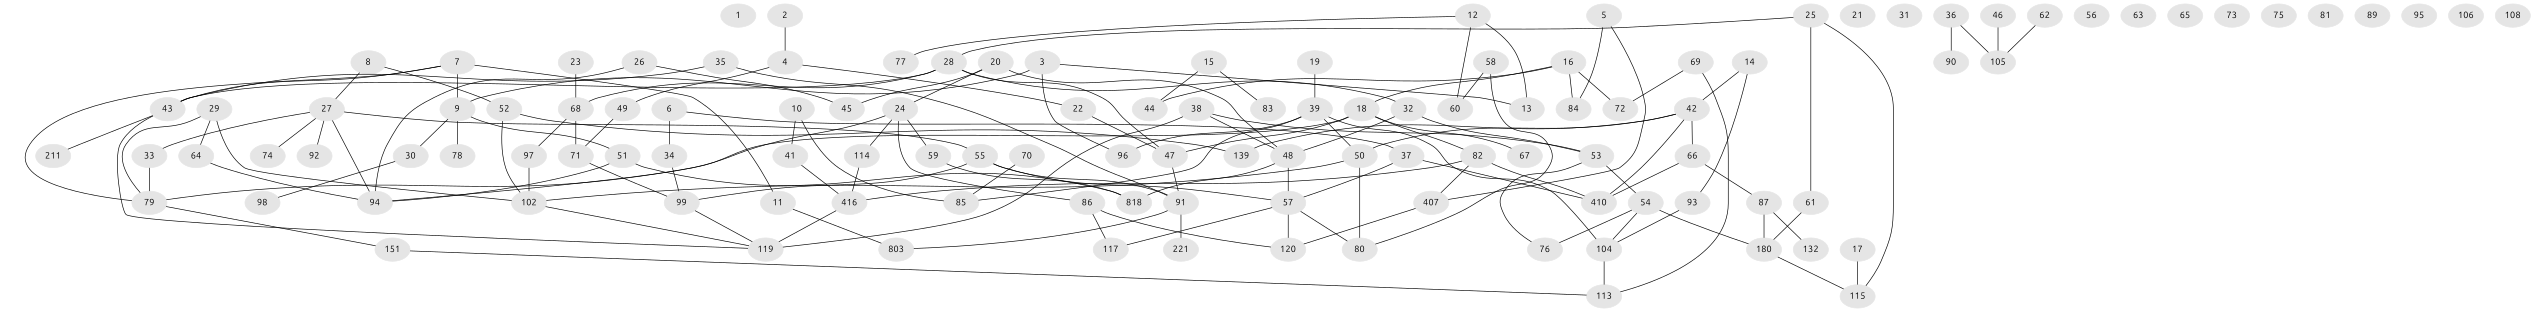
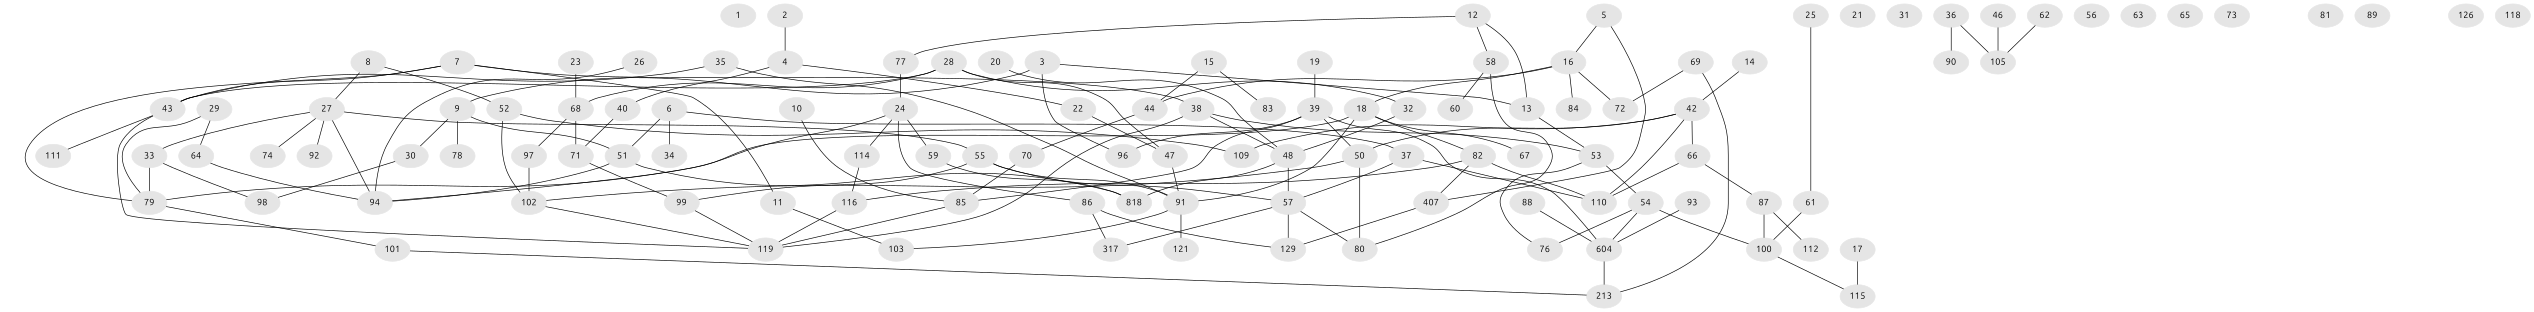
(2279, 16) -> none
(2419, 16) -> none
(2466, 16) -> (2466, 16)
(2513, 16) -> (2513, 16)
(1377, 29) -> none
(1464, 62) -> (1482, 39)
(1595, 64) -> (1586, 39)
(458, 86) -> (830, 78)
(931, 94) -> (901, 86)
(623, 109) -> (623, 109)
(847, 109) -> none
(1731, 129) -> none
none -> (1092, 130)
none -> (644, 135)
(1272, 136) -> (1296, 176)
(1500, 136) -> (1561, 133)
(1893, 143) -> none
(53, 156) -> (53, 156)
(790, 156) -> none
(1241, 156) -> (1241, 156)
(676, 179) -> none
(318, 180) -> none
none -> (205, 181)
(849, 203) -> (849, 203)
none -> (1527, 203)
(1599, 203) -> (1599, 203)
none -> (863, 226)
(393, 250) -> (393, 250)
(896, 250) -> (896, 250)
(1111, 250) -> (1111, 250)
(1181, 250) -> (1181, 250)
(1288, 250) -> (1288, 250)
(1604, 250) -> (1604, 250)
(1764, 250) -> (1764, 250)
(1811, 250) -> (1811, 250)
(1604, 296) -> (1604, 296)
